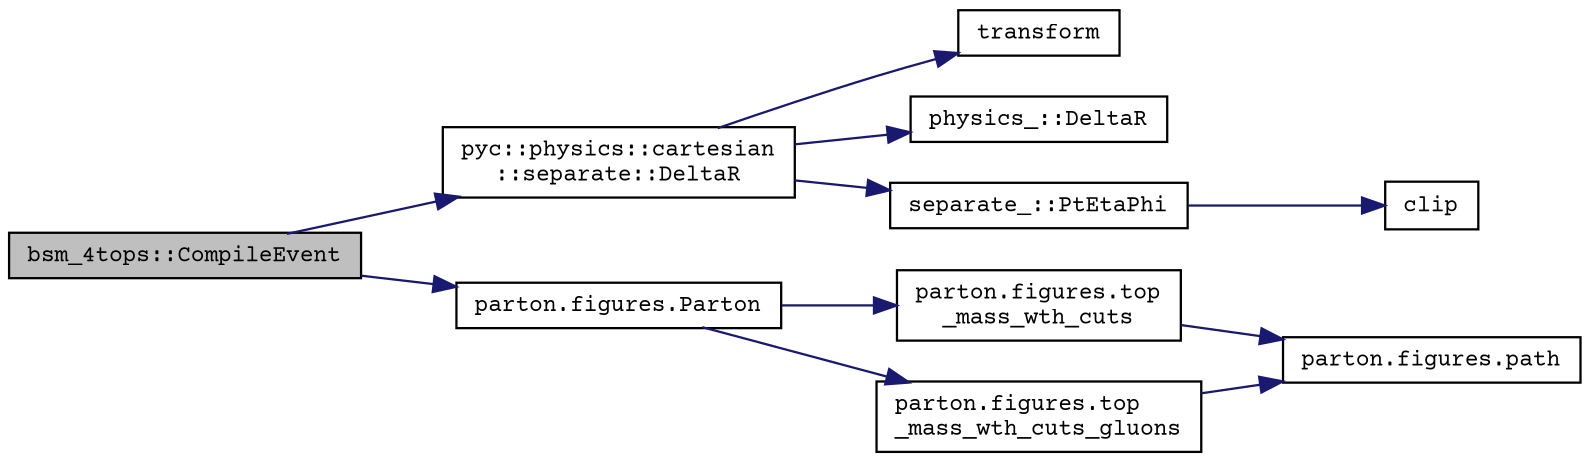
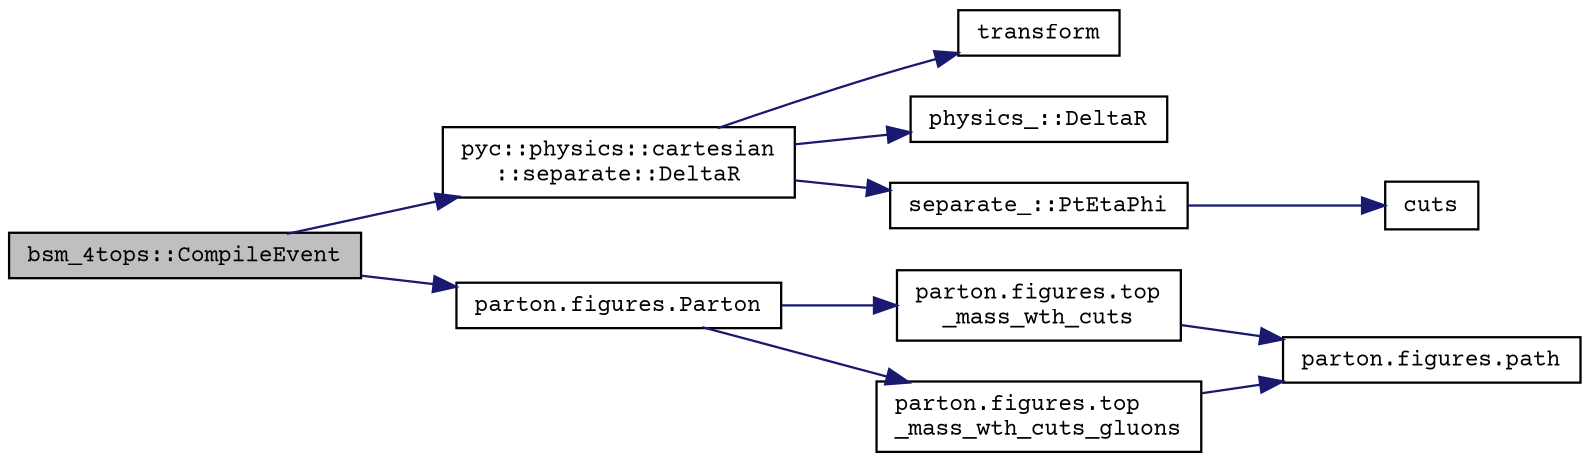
(1432, 206) -> (1432, 206)
